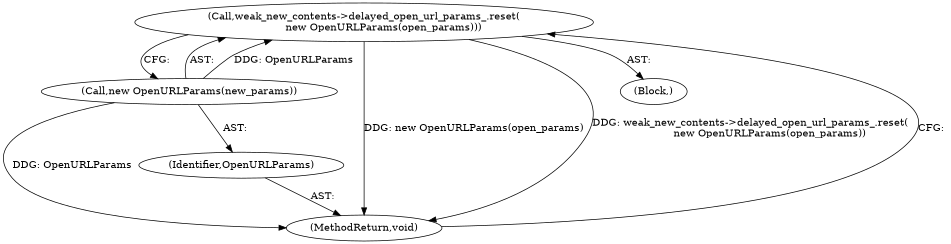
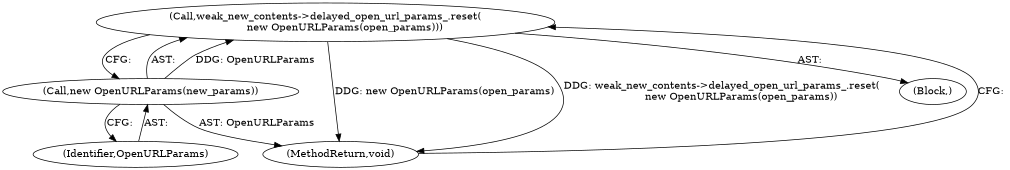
(237, 128) -> (121, 123)
(72, 165) -> (257, 123)
(300, 195) -> (142, 127)
